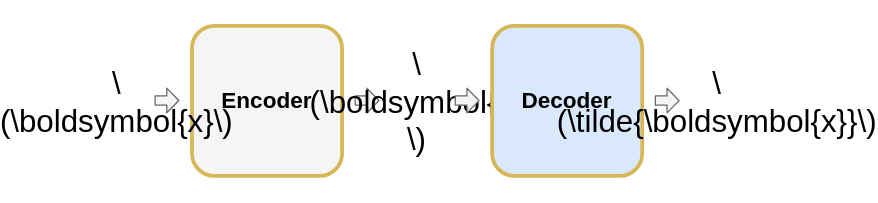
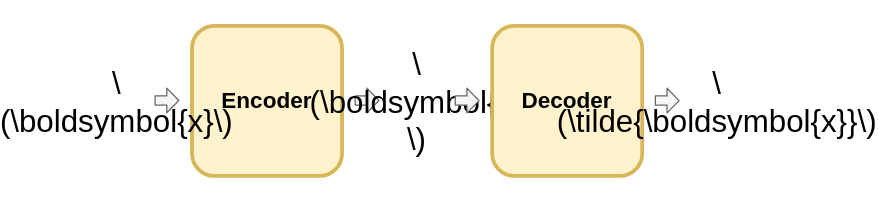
(267, 101) -> (267, 101)
(567, 101) -> (567, 101)
